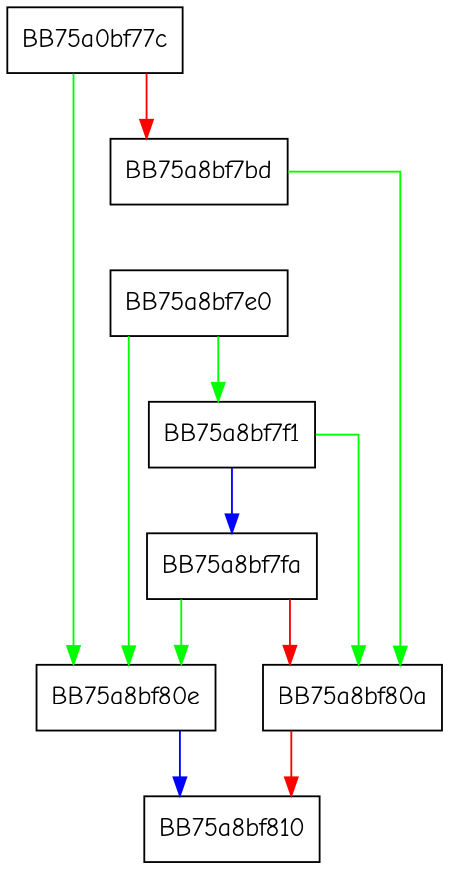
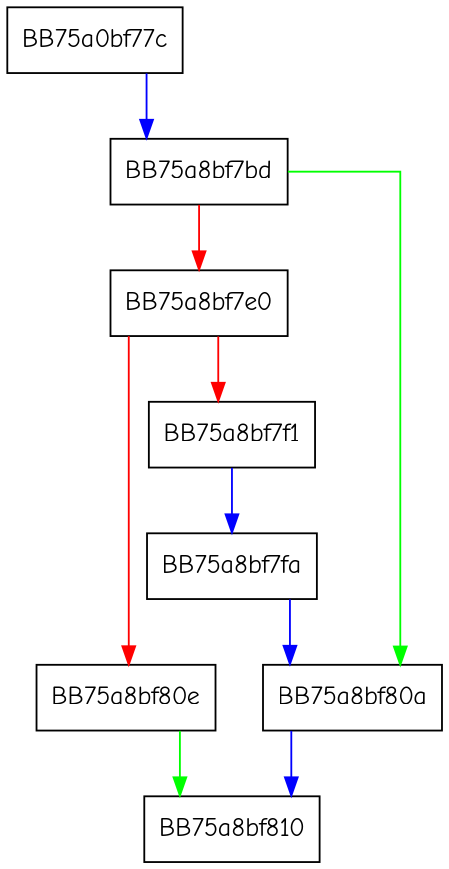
(147, 97) -> (147, 97)
none -> (199, 228)
(74, 360) -> none
(218, 360) -> (218, 360)
(129, 491) -> (129, 491)
(359, 519) -> none
(181, 623) -> none
(290, 623) -> (290, 623)
(180, 754) -> (180, 754)
(291, 754) -> (291, 754)
